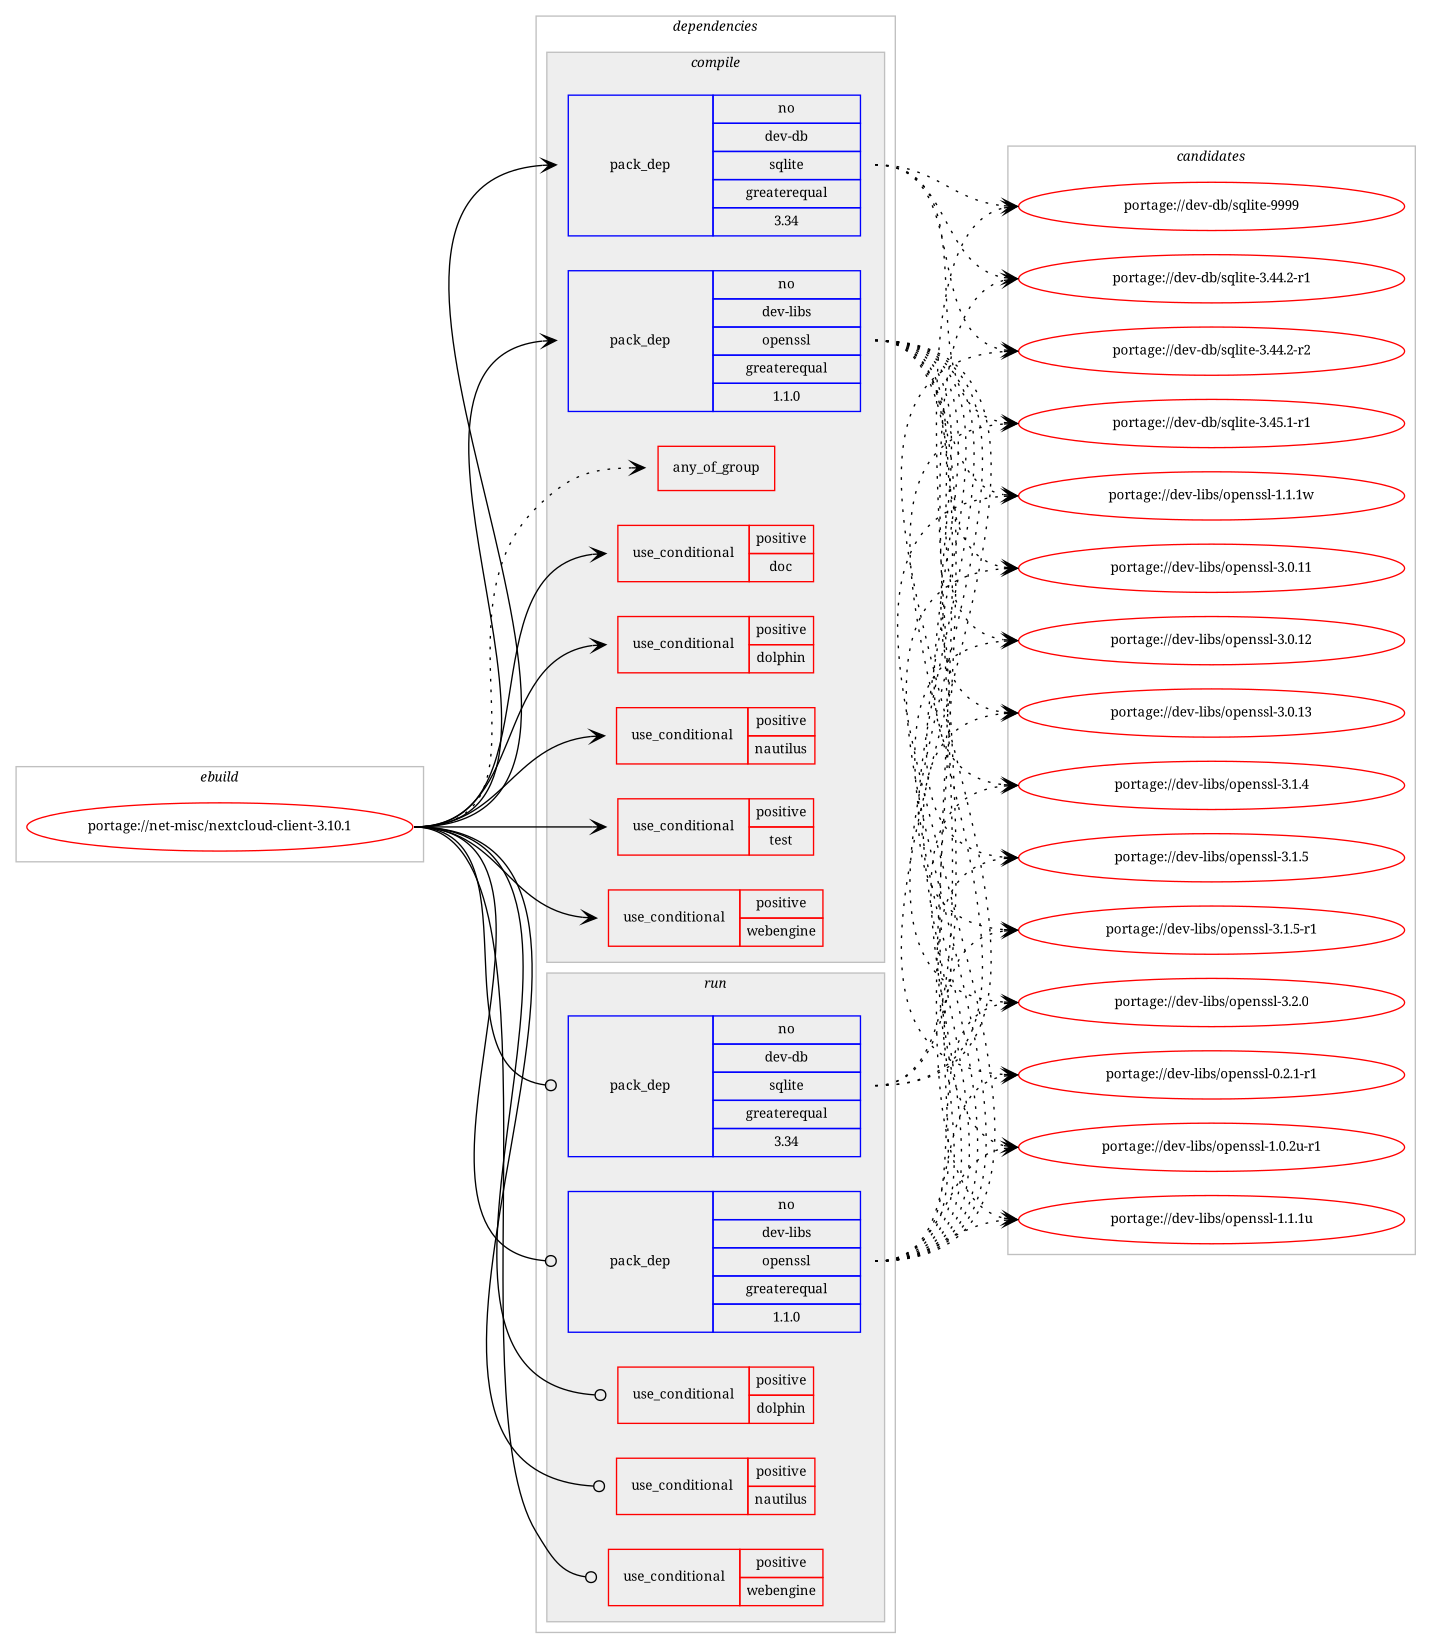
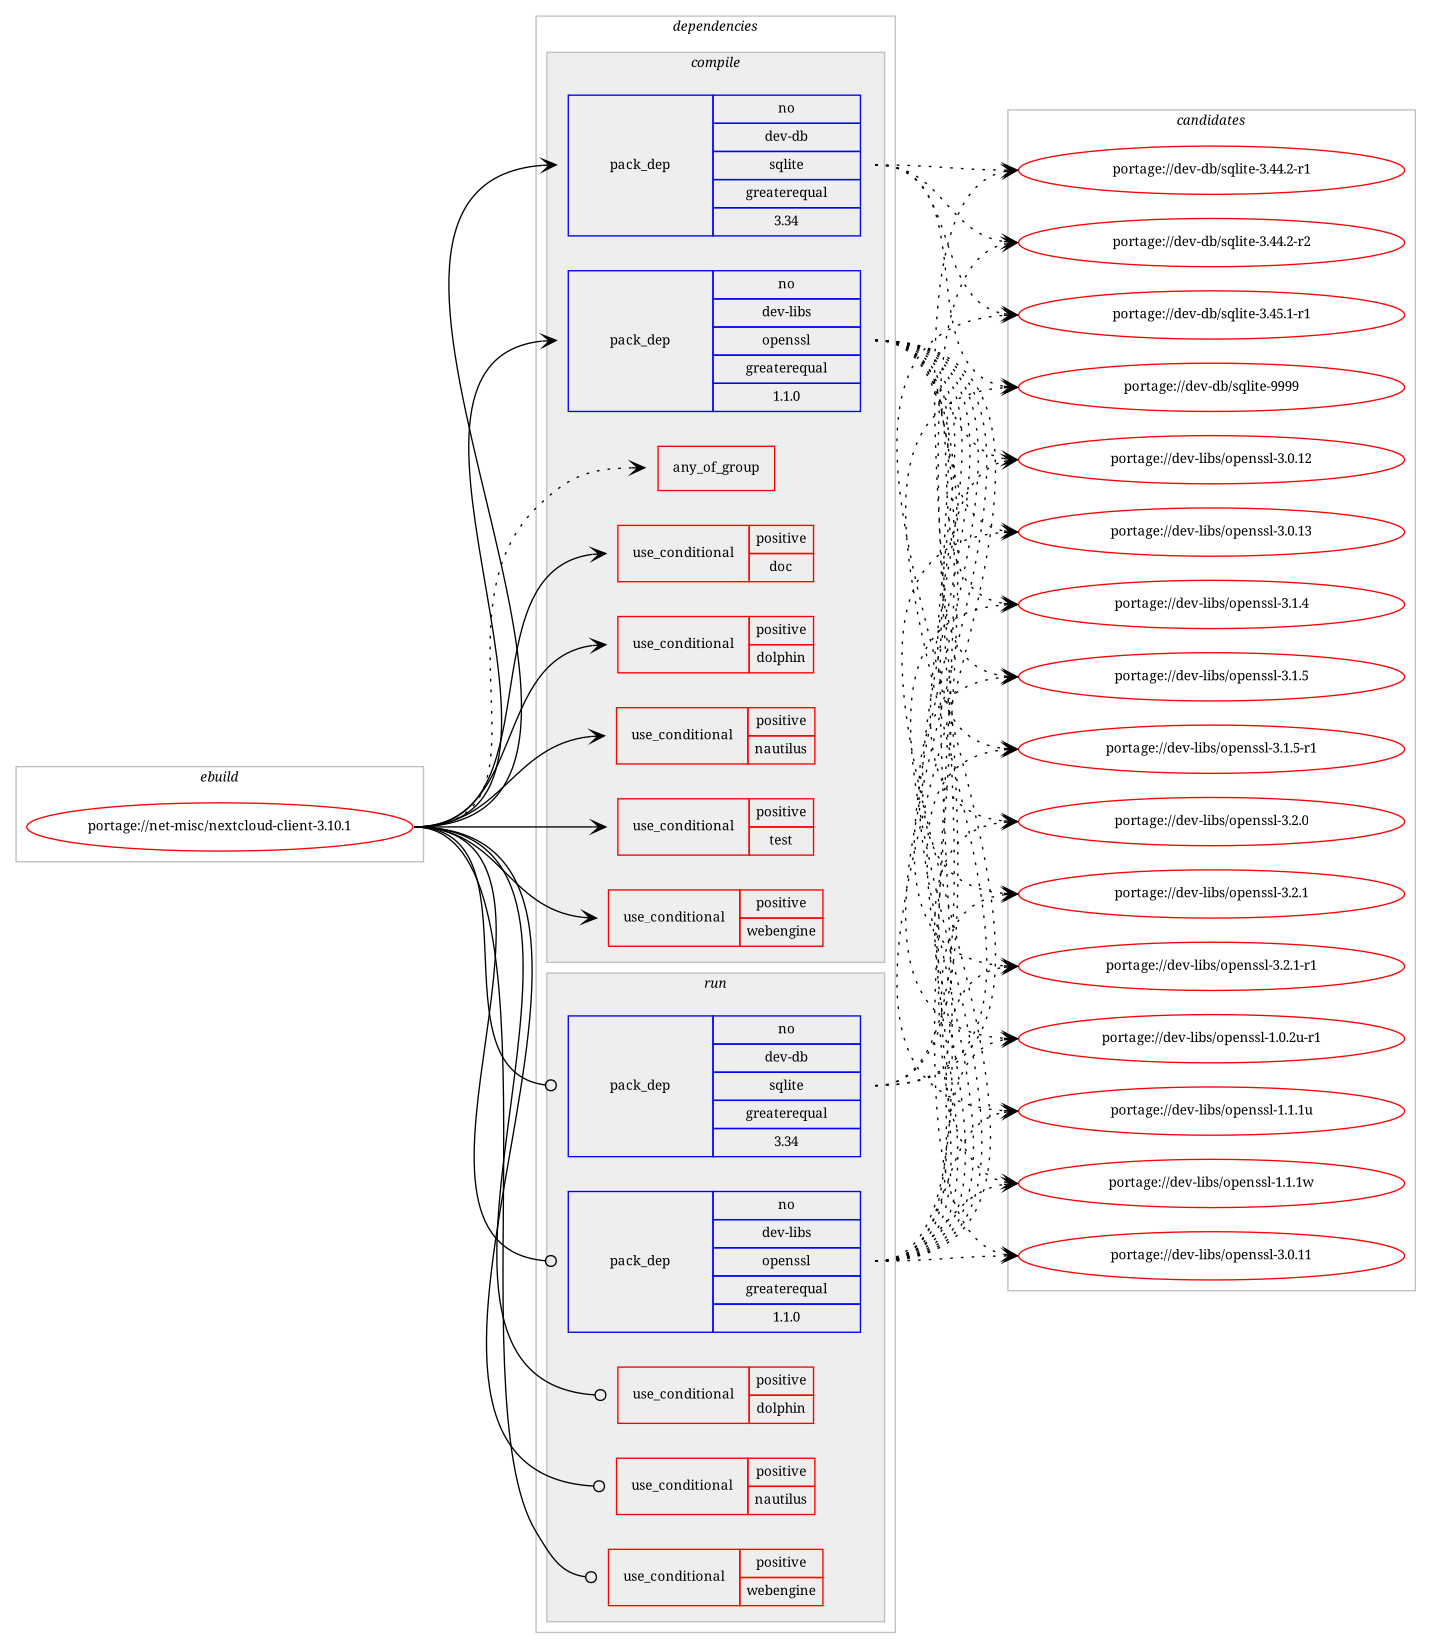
none -> (1212, 894)
(1212, 1075) -> (1212, 966)
